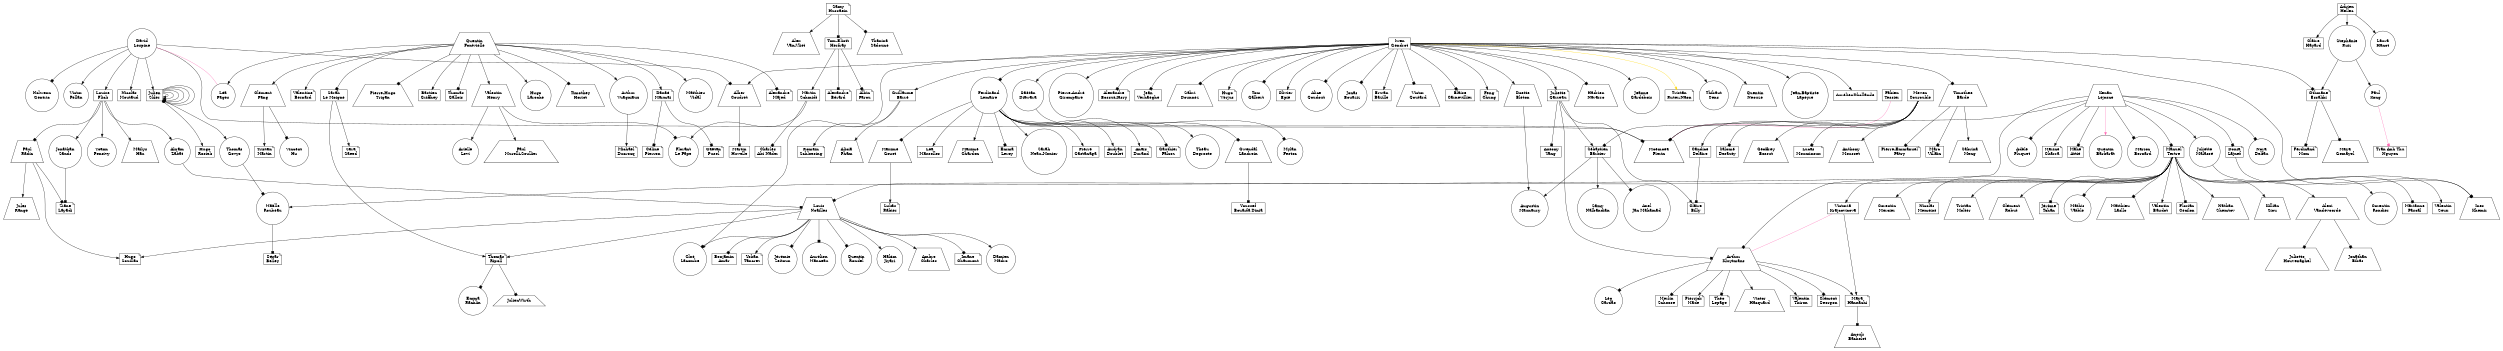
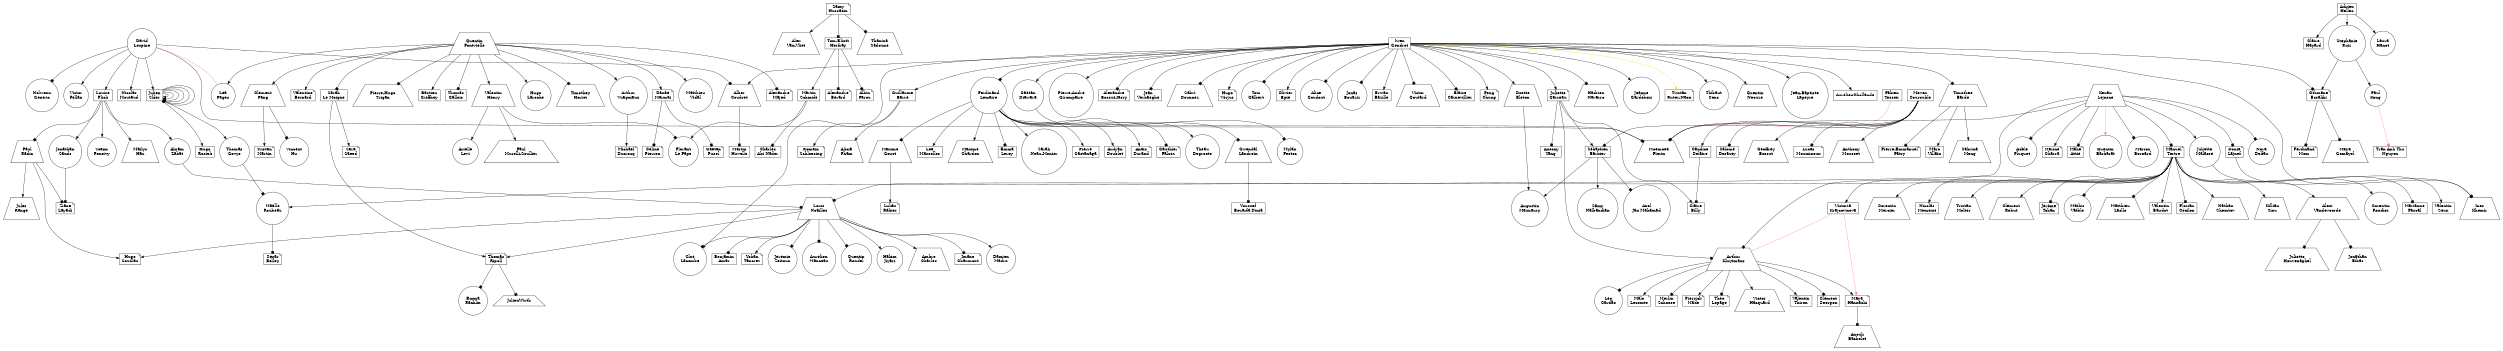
(1948, 125) -> (1948, 125)
(1850, 253) -> (1850, 253)
none -> (1639, 301)
